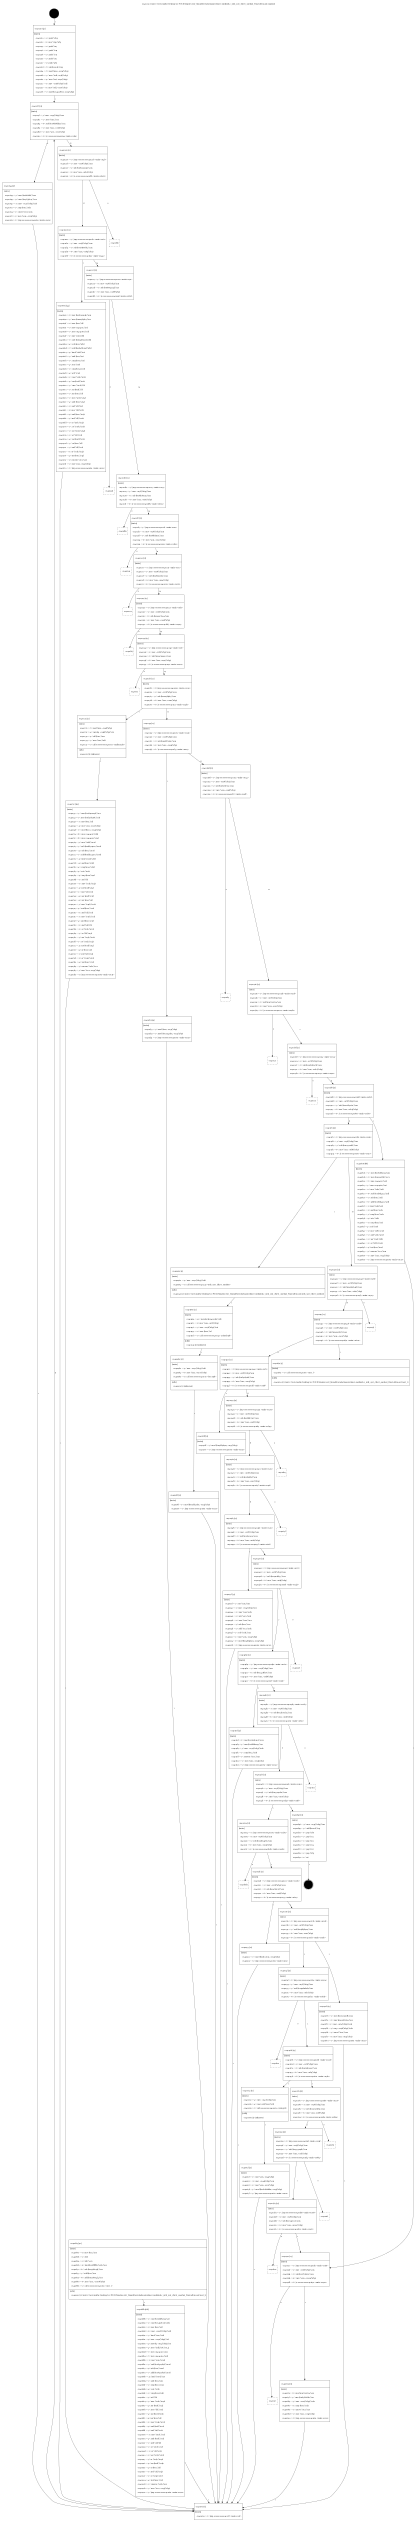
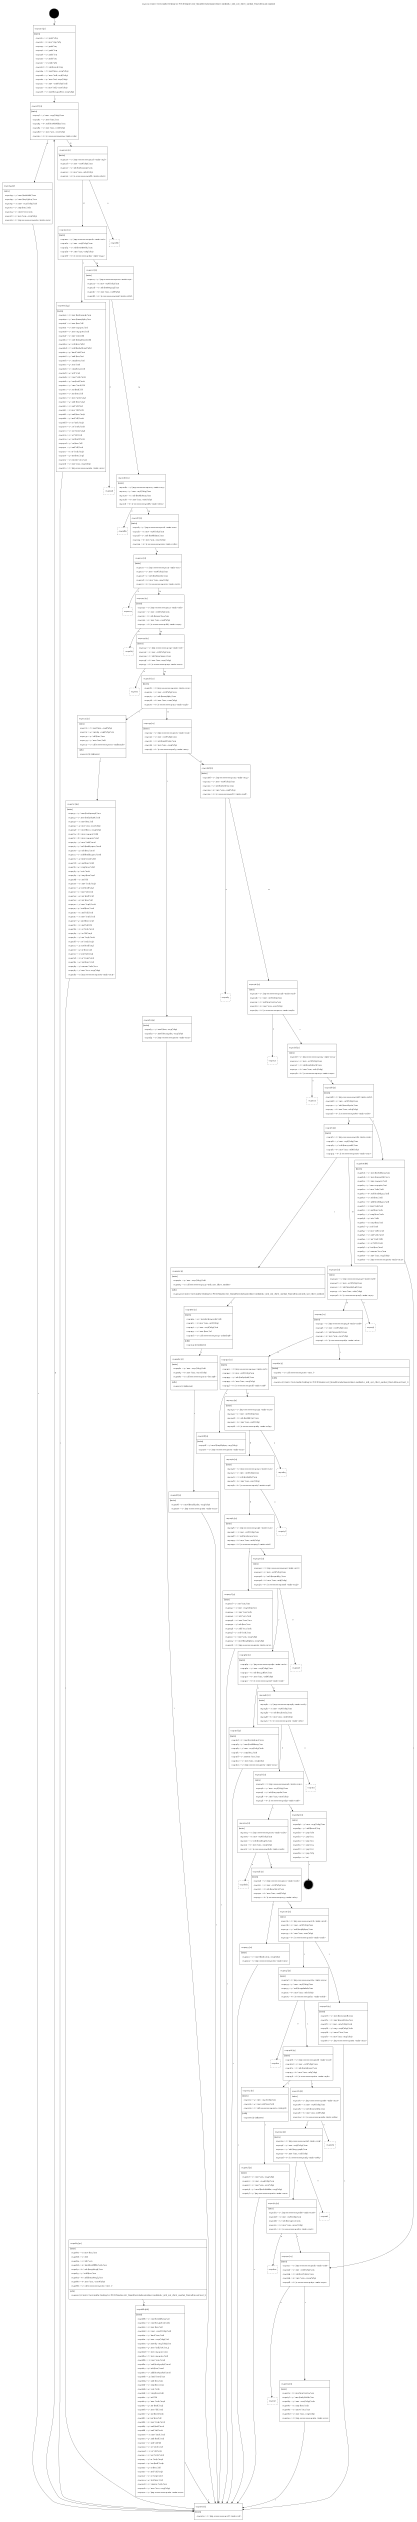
(126, 571) -> none
